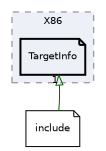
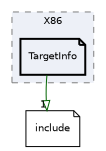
(60, 98) -> (46, 89)
